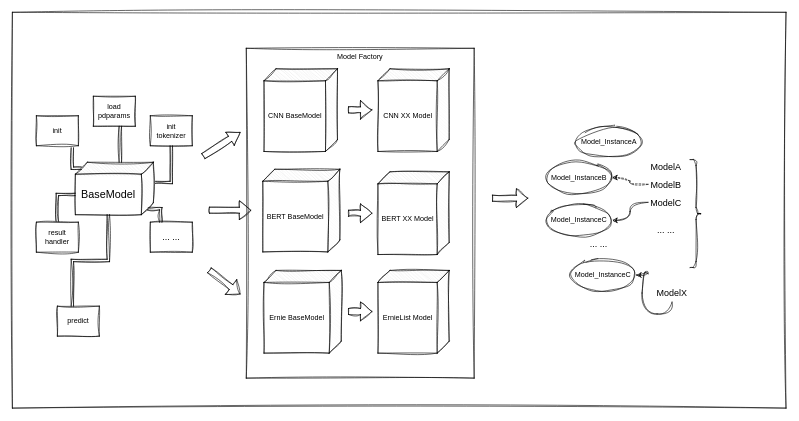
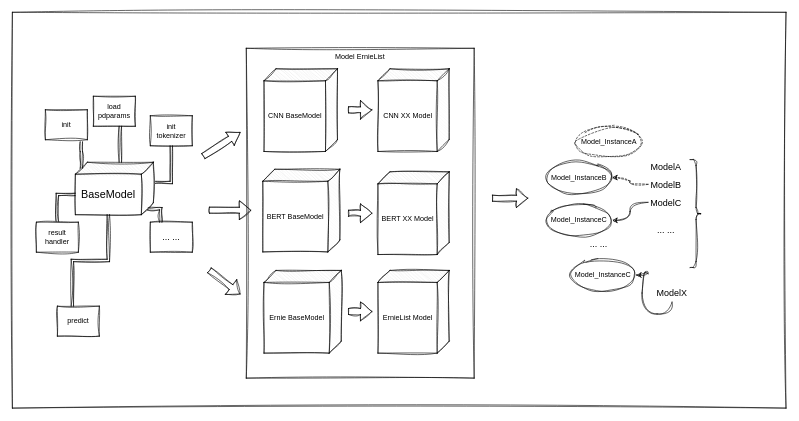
(360, 57) -> (360, 57)
(57, 131) -> (66, 125)
(609, 142) -> (609, 142)
